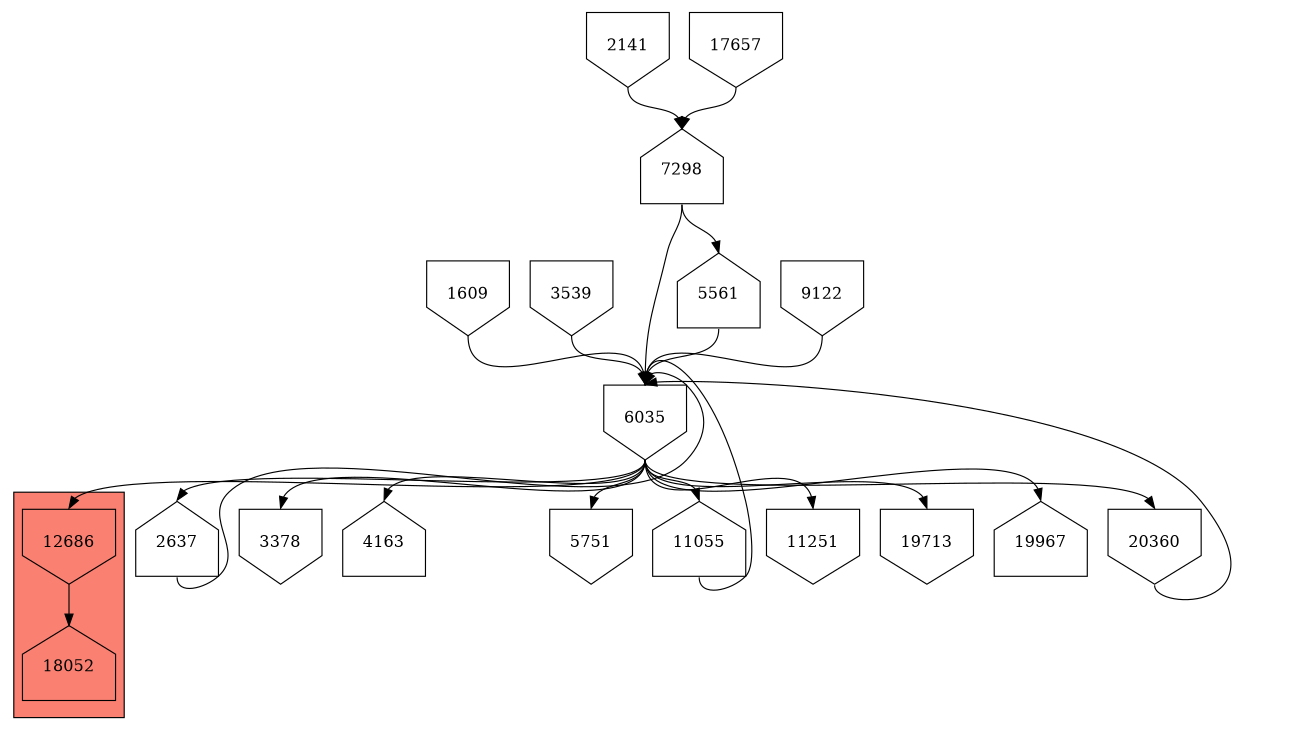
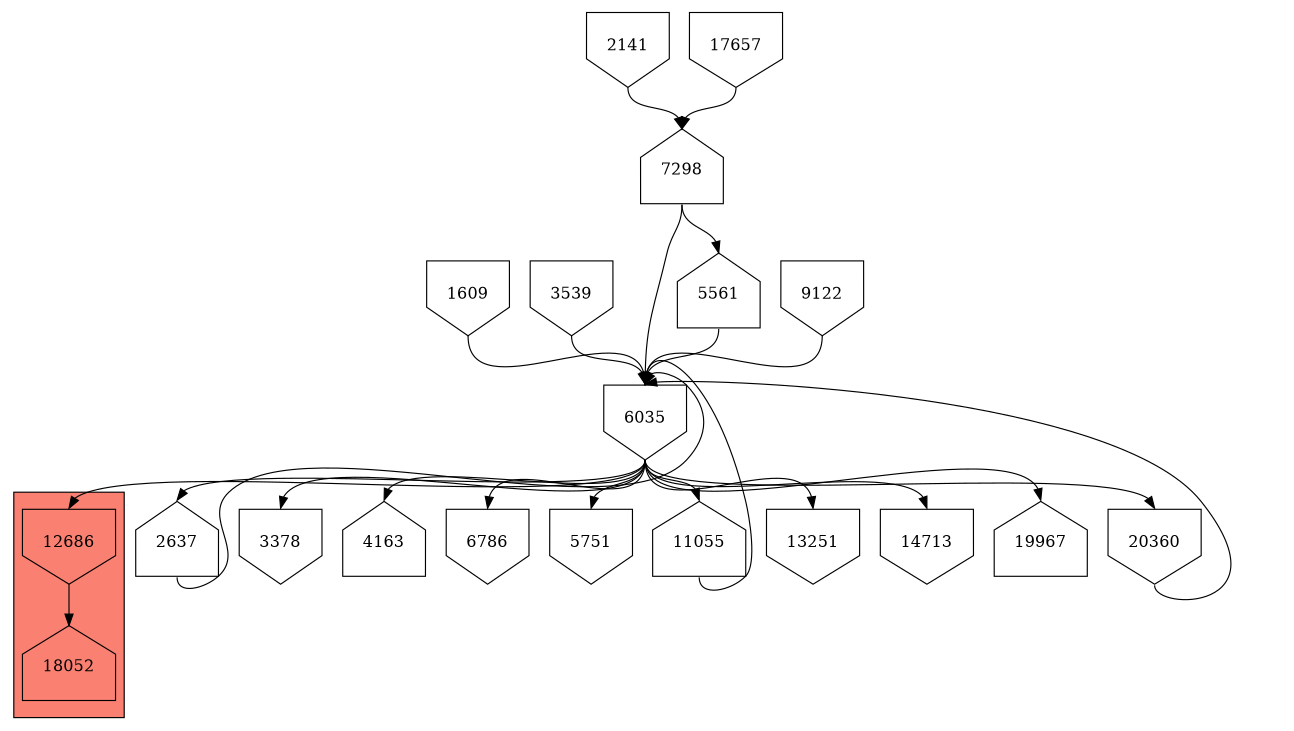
none -> (488, 543)
(813, 543) -> (813, 543)
(927, 543) -> (927, 543)
